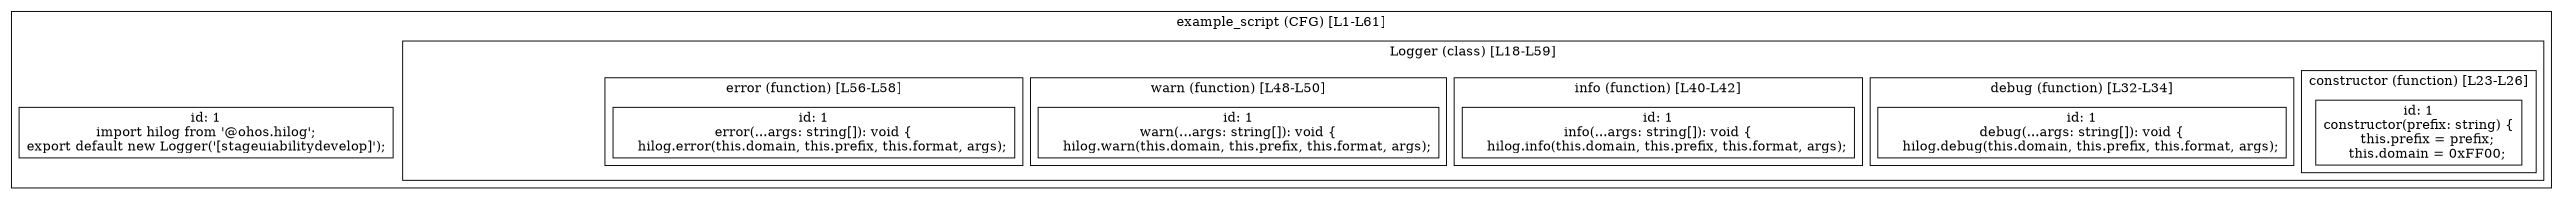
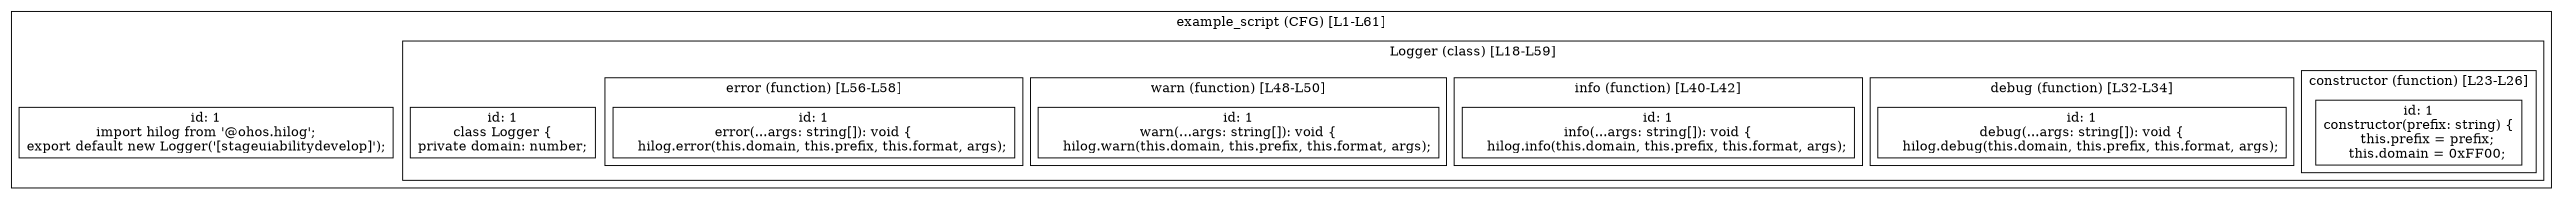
none -> (503, 133)
